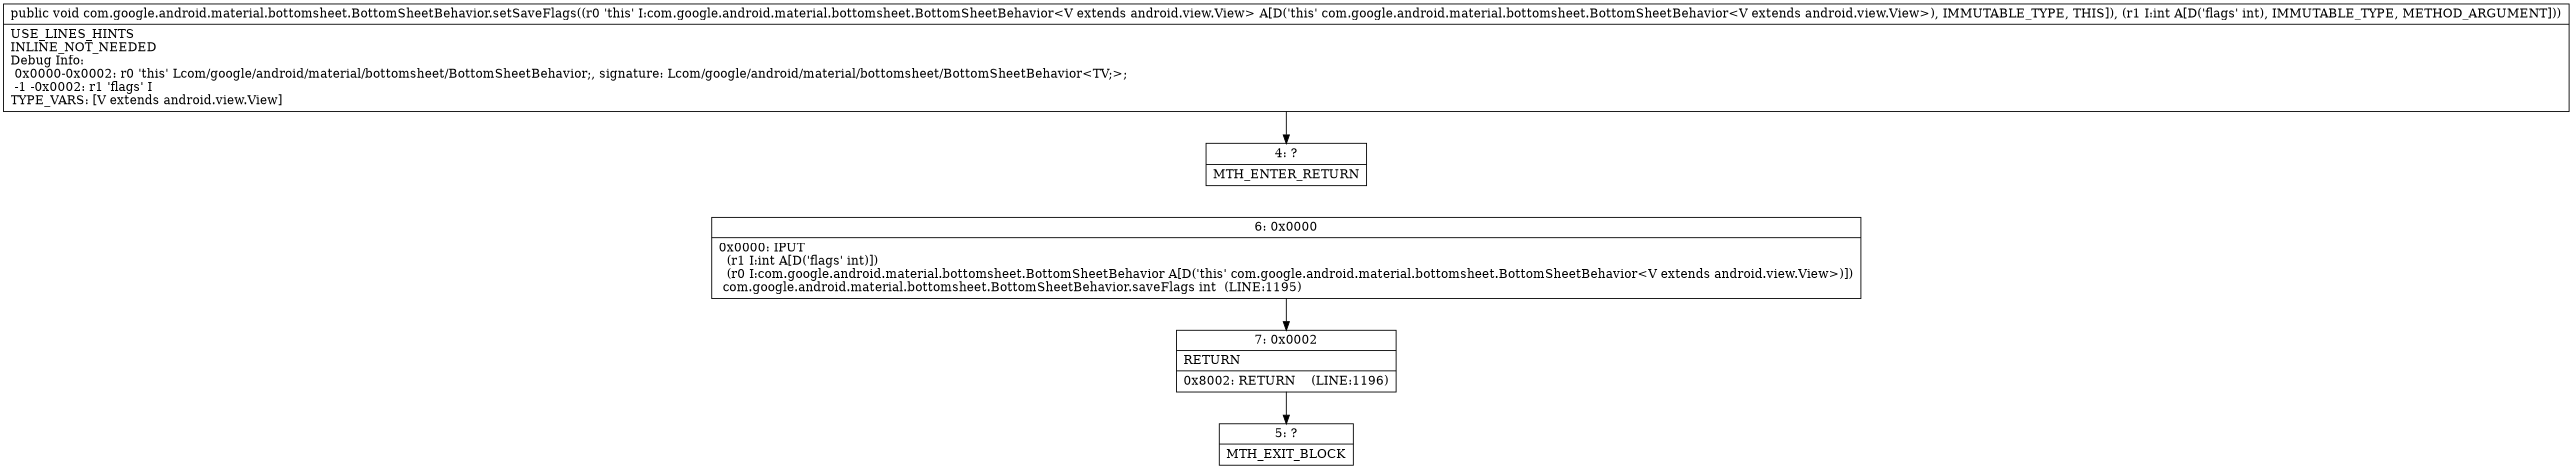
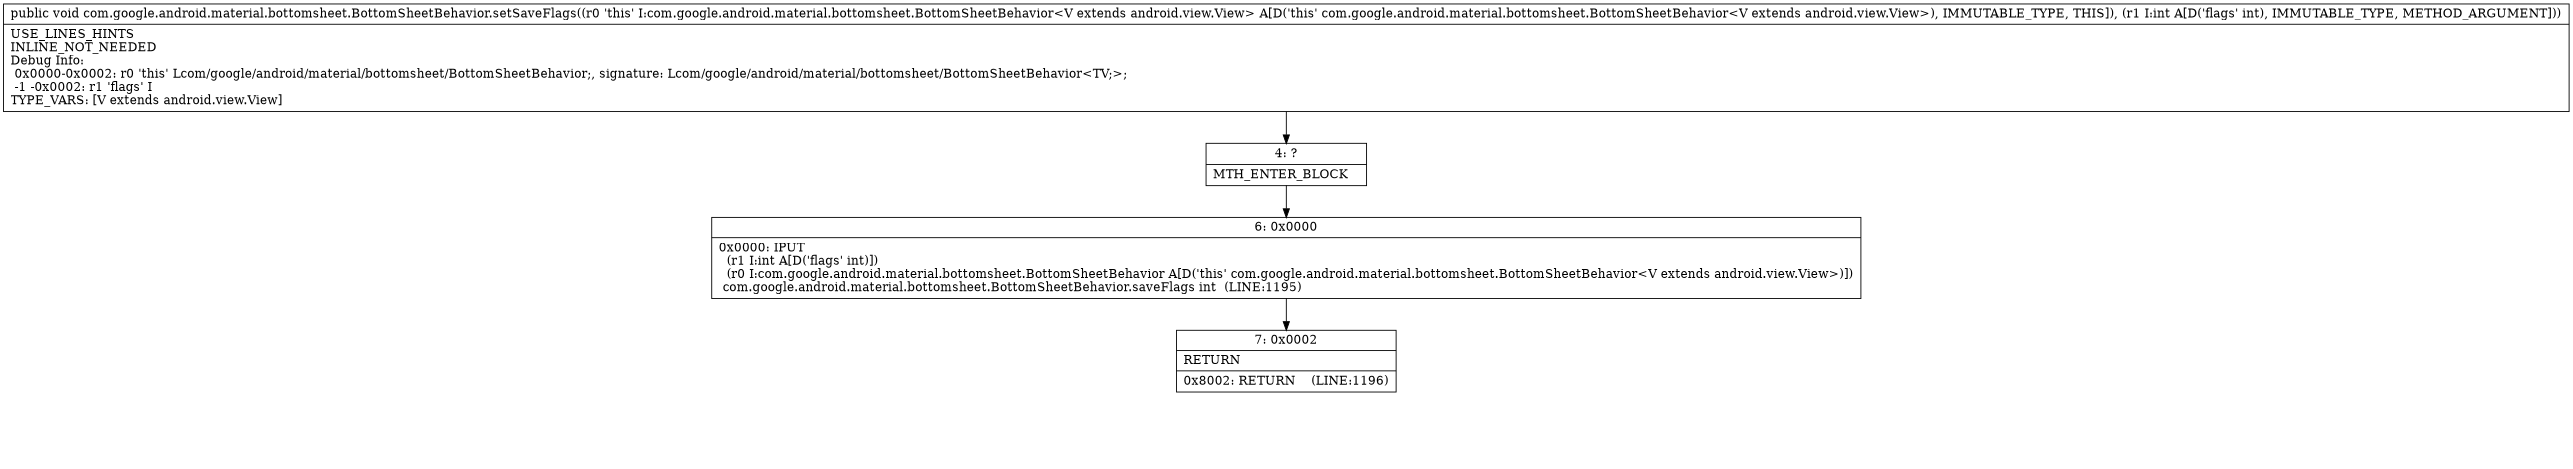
(1286, 175) -> (1281, 175)
none -> (1286, 197)
(1286, 444) -> none
